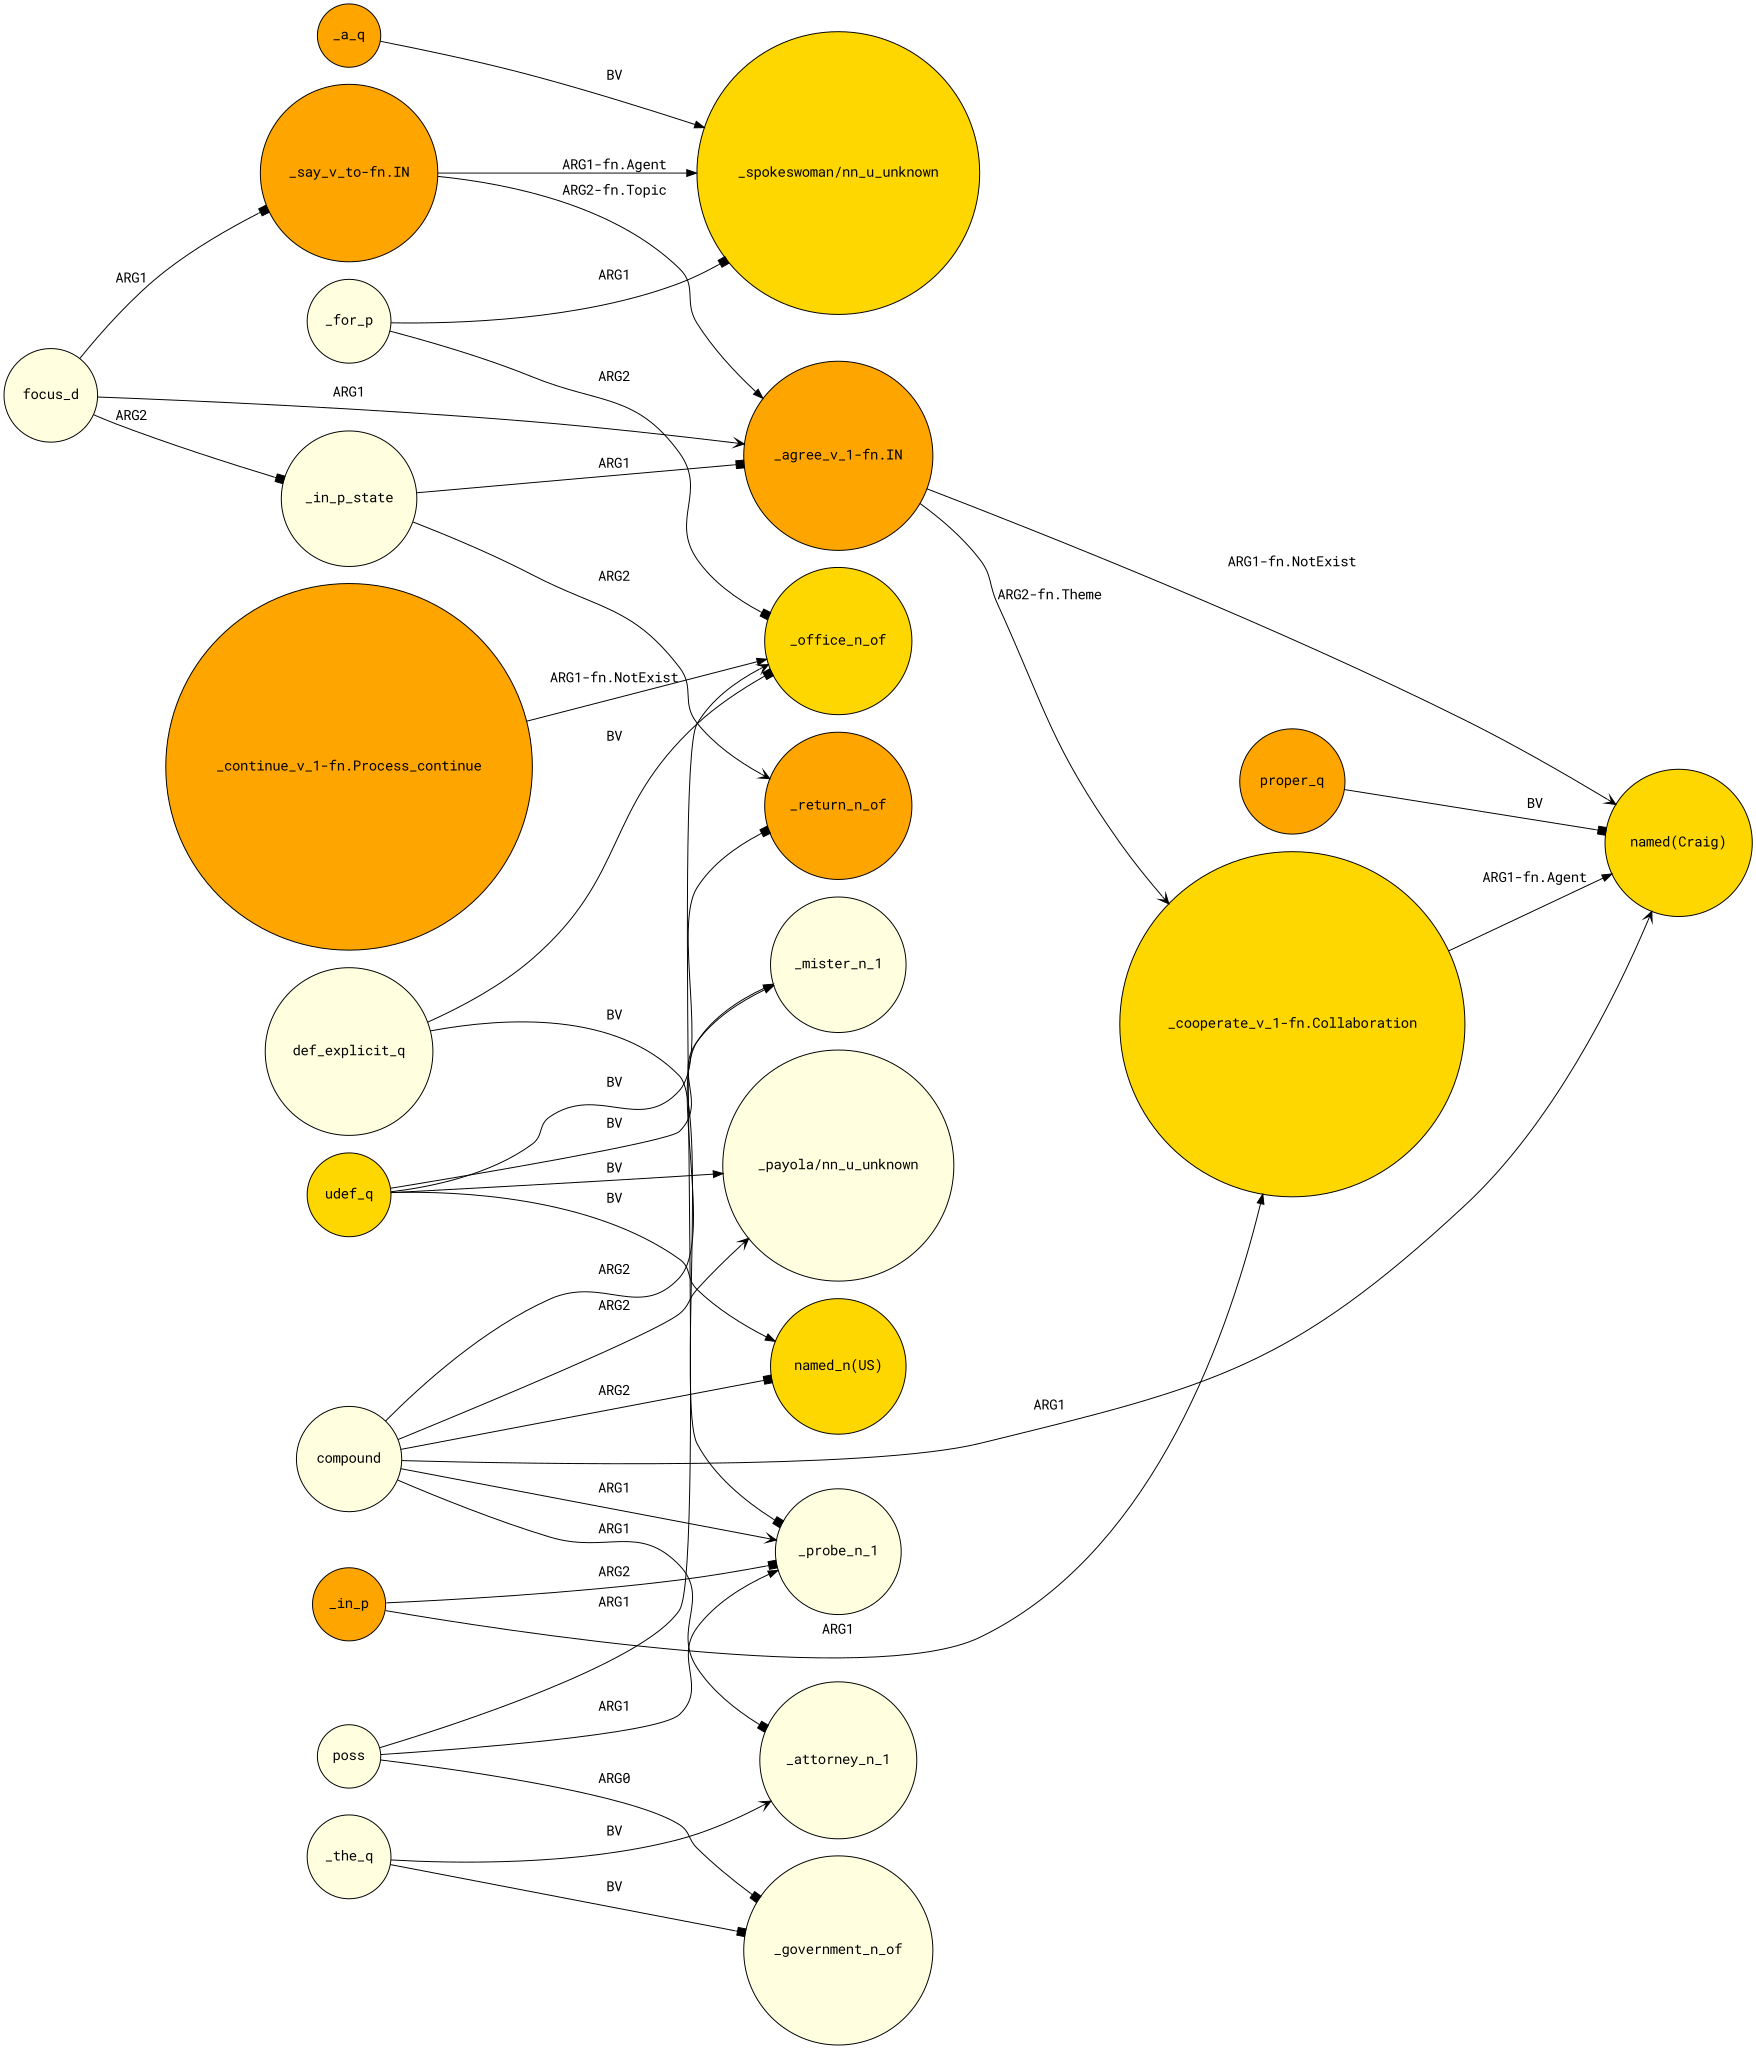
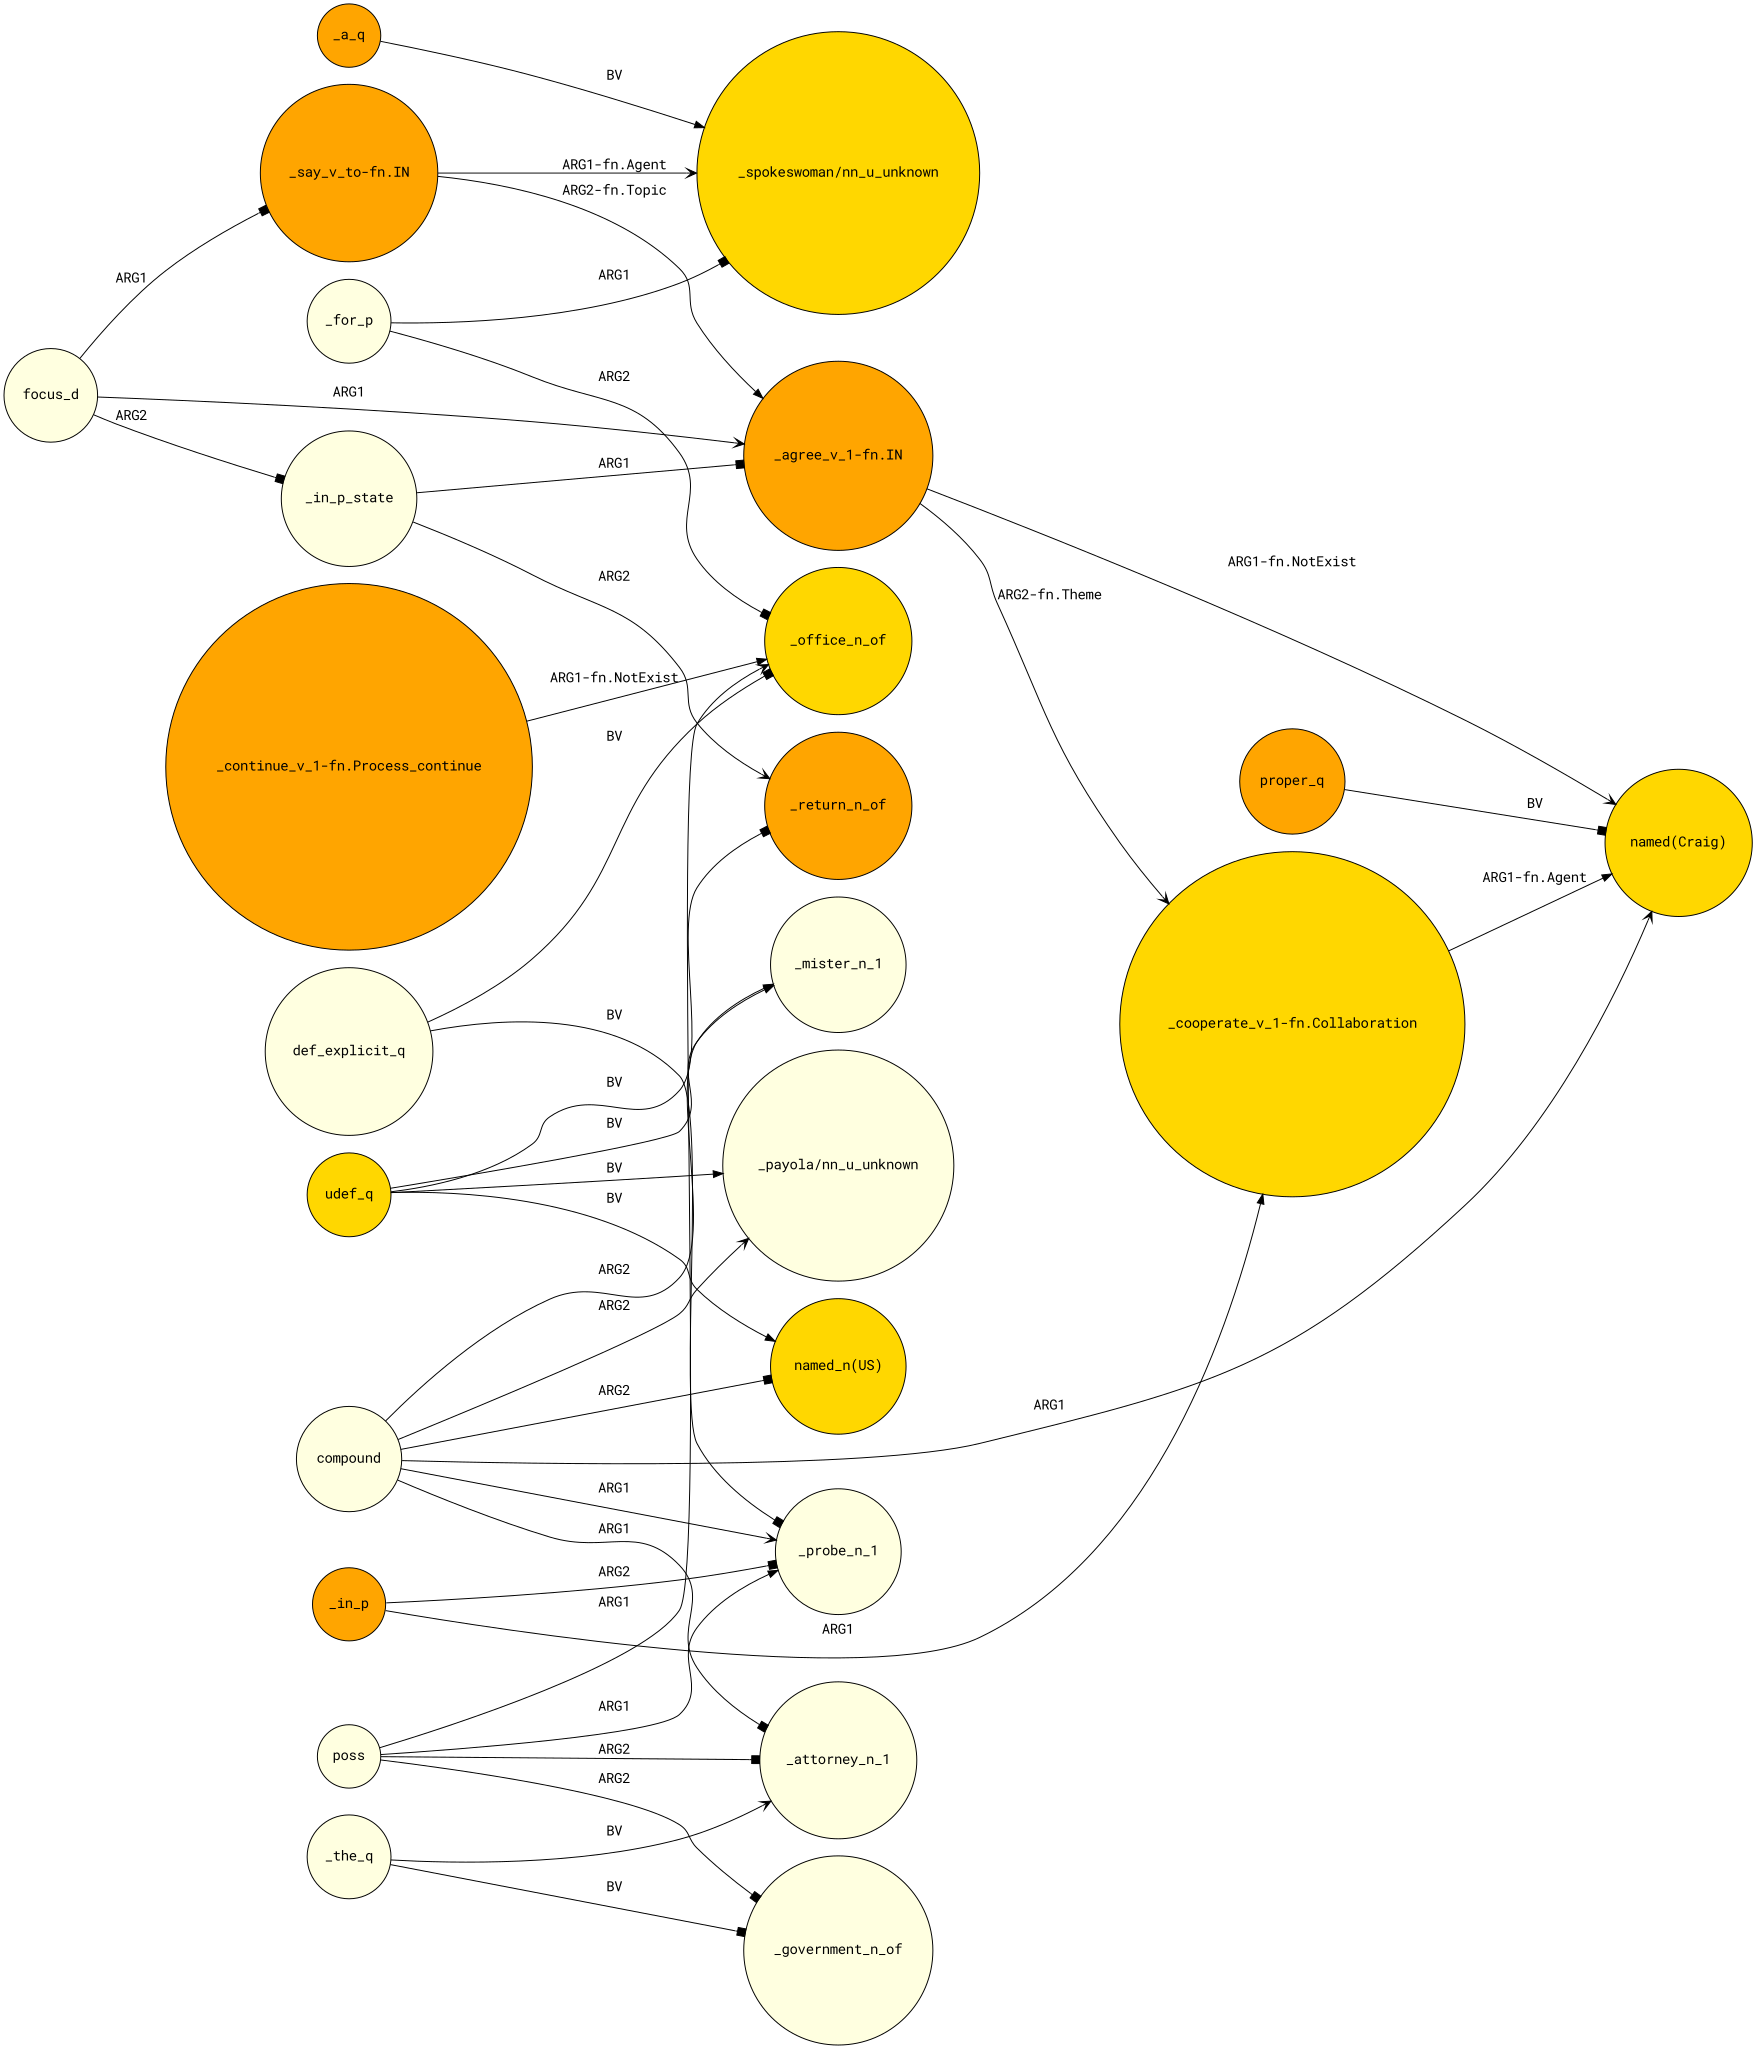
(562, 173) -> (562, 173)
none -> (565, 1758)
(615, 1779) -> (615, 1779)
